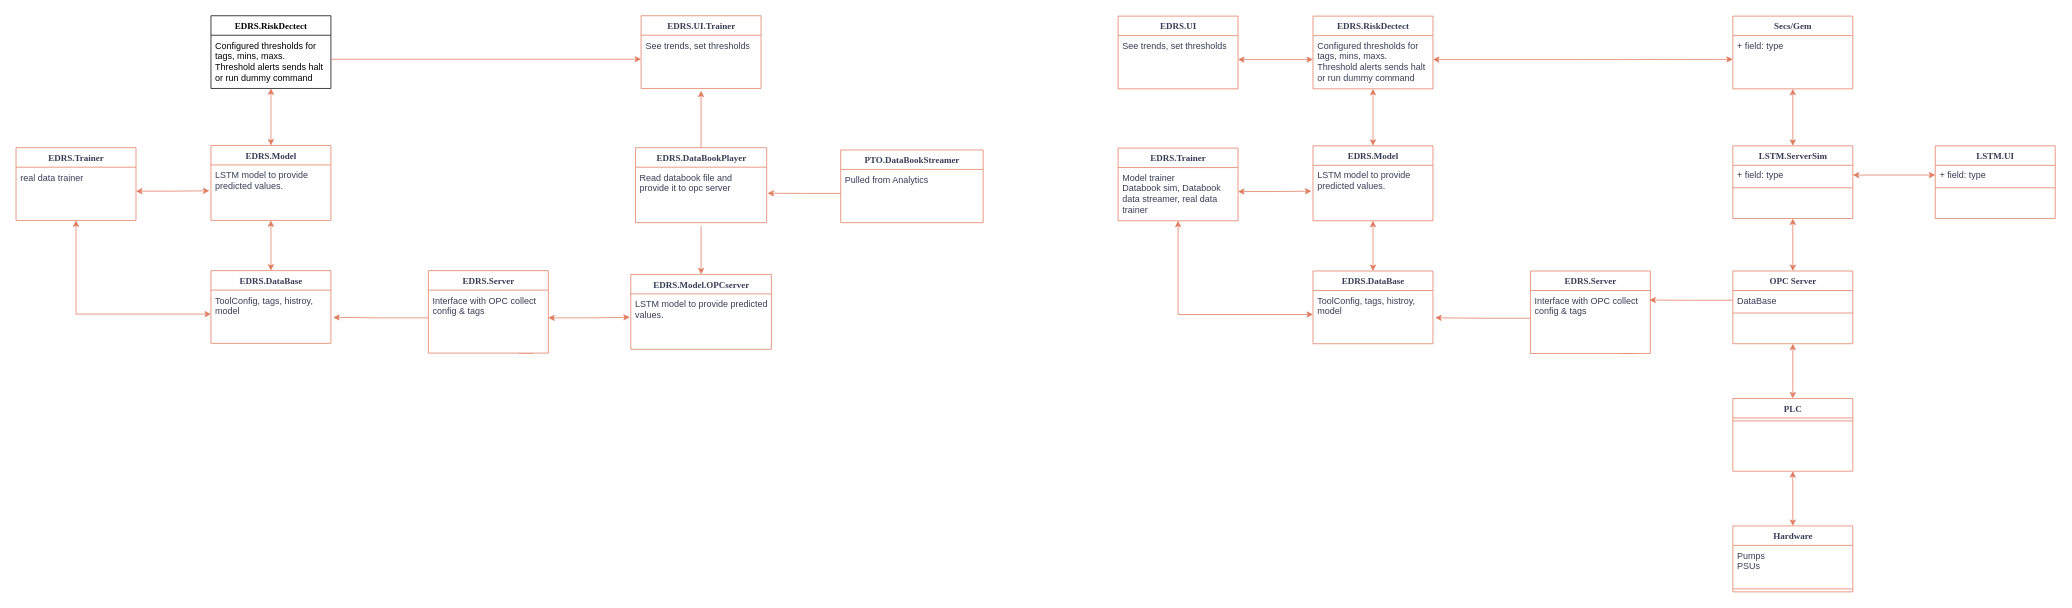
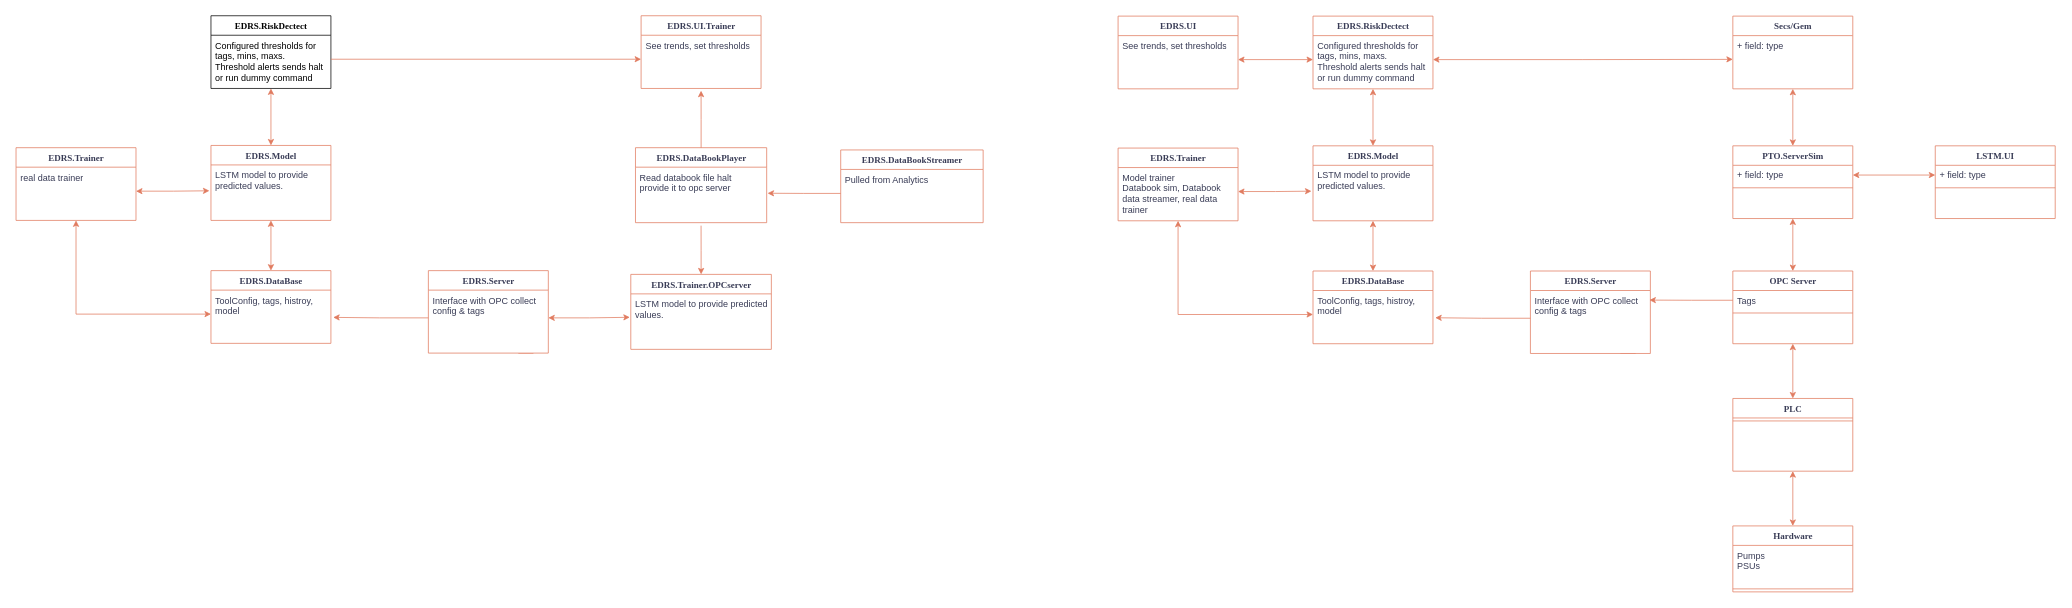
(1793, 157) -> (1793, 157)
(912, 161) -> (912, 161)
(701, 184) -> (701, 184)
(701, 286) -> (701, 286)
(1758, 301) -> (1747, 301)
